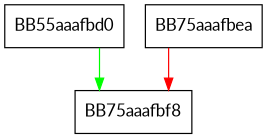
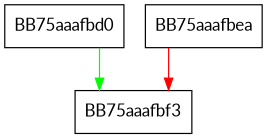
(64, 26) -> (64, 26)
(133, 112) -> (133, 112)
